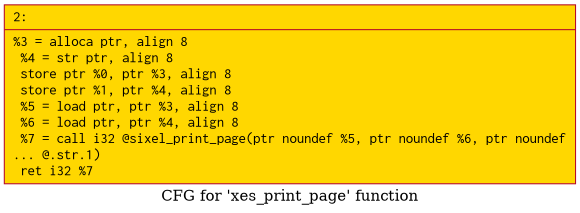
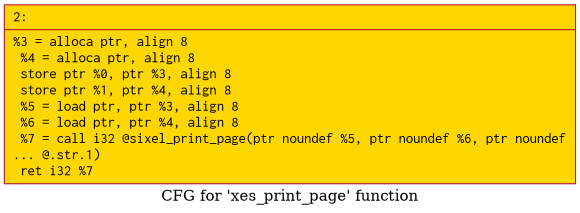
(93, 58) -> (104, 58)
